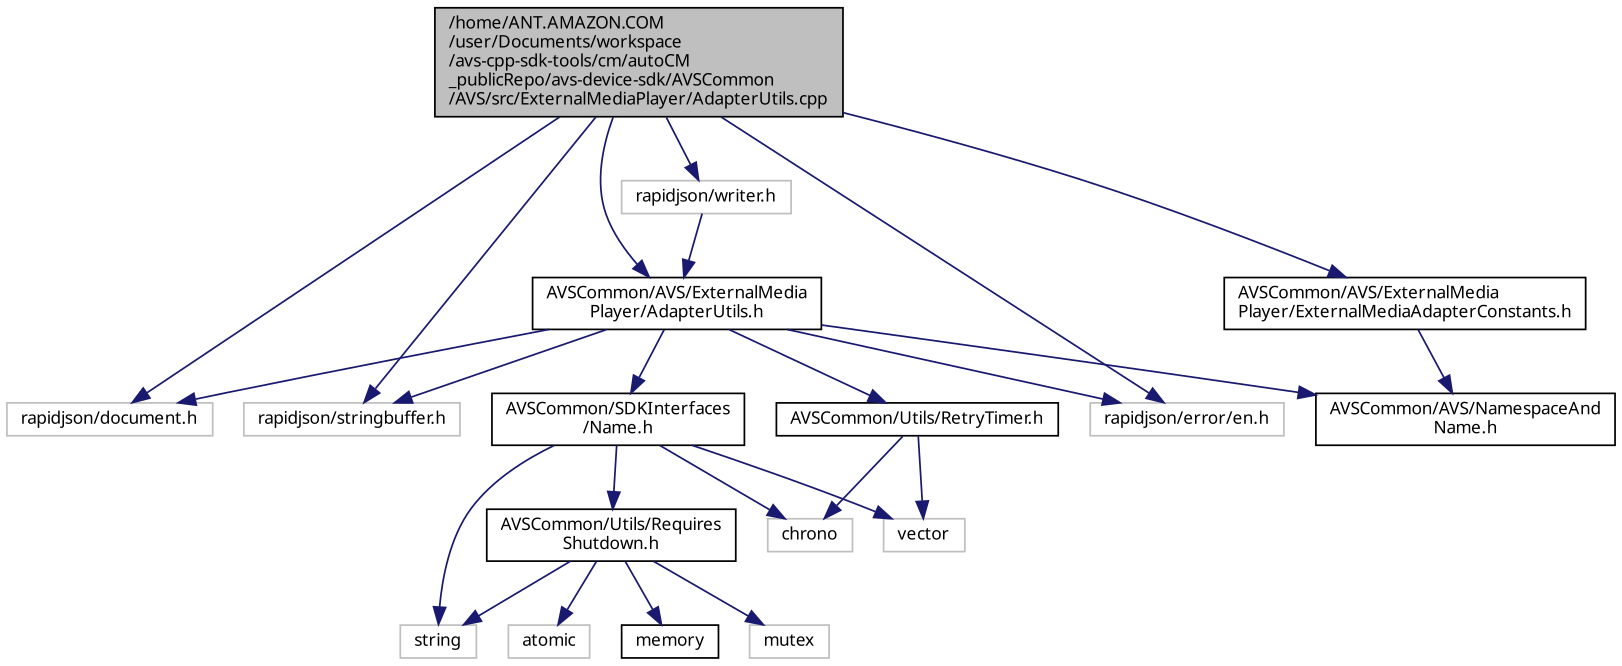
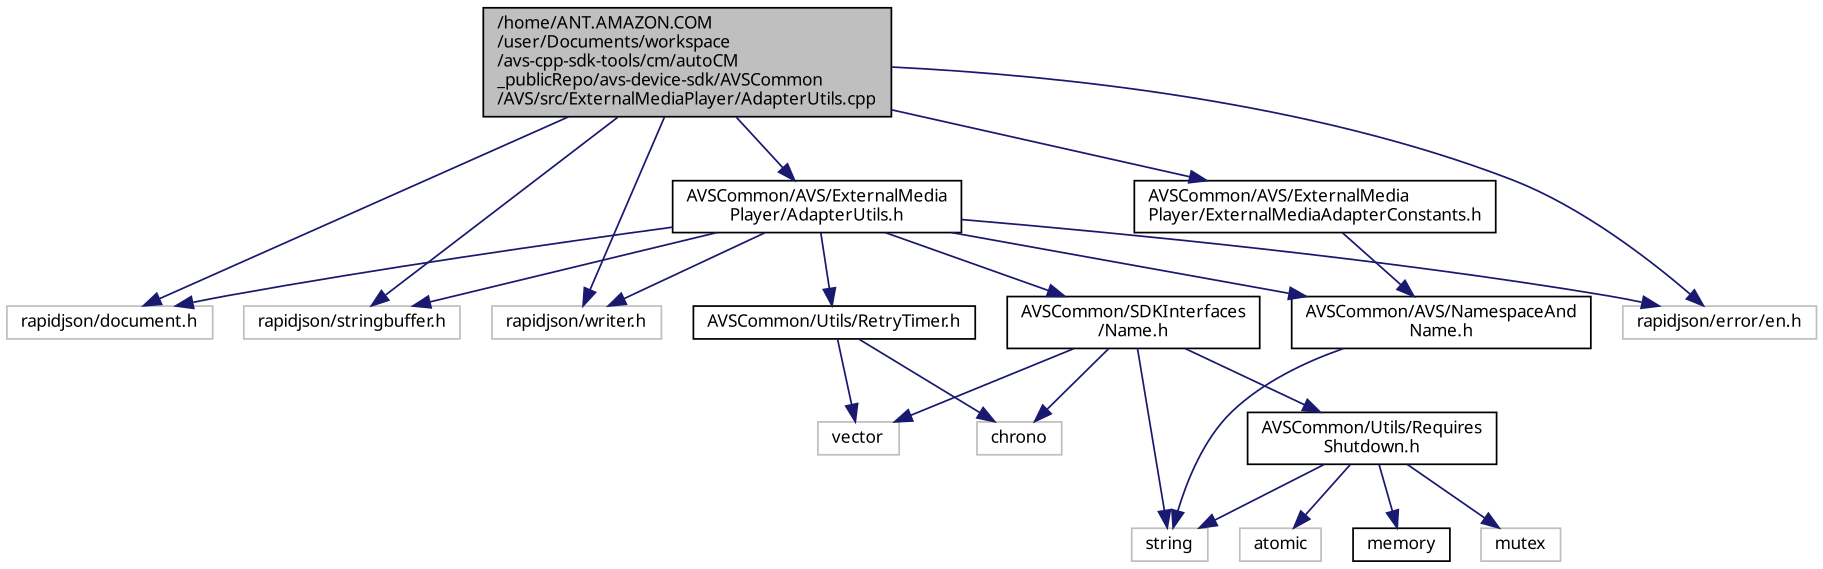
(695, 237) -> (694, 266)
none -> (1237, 407)
